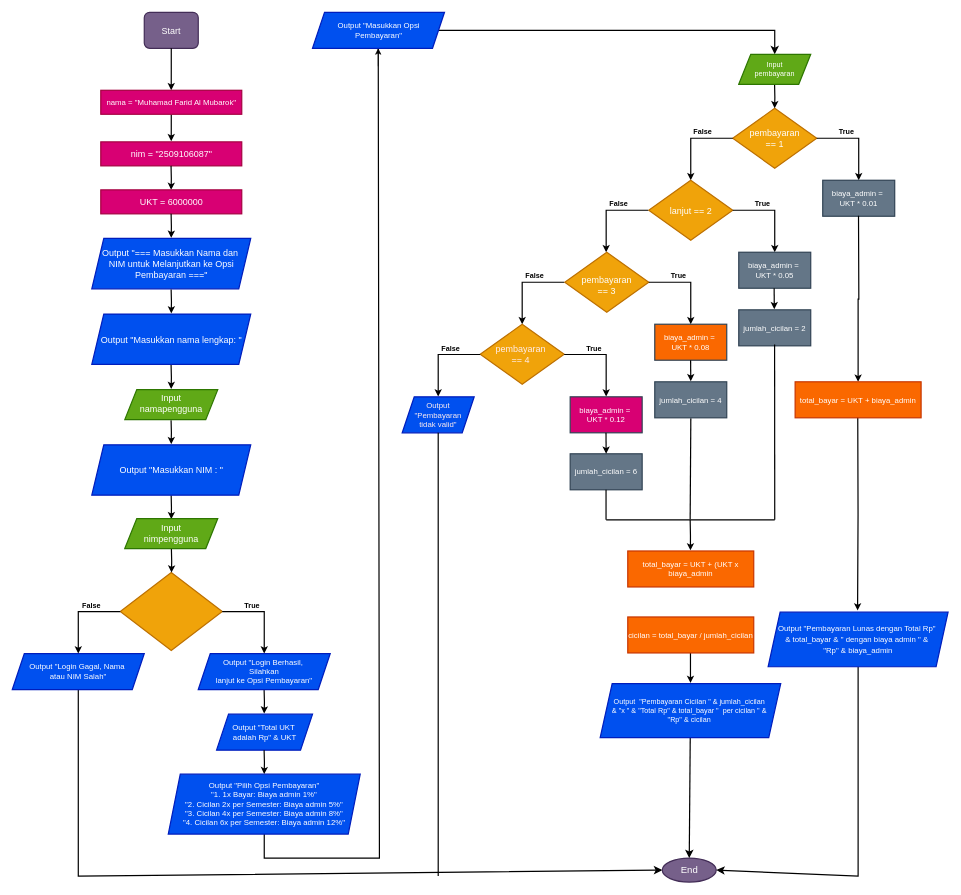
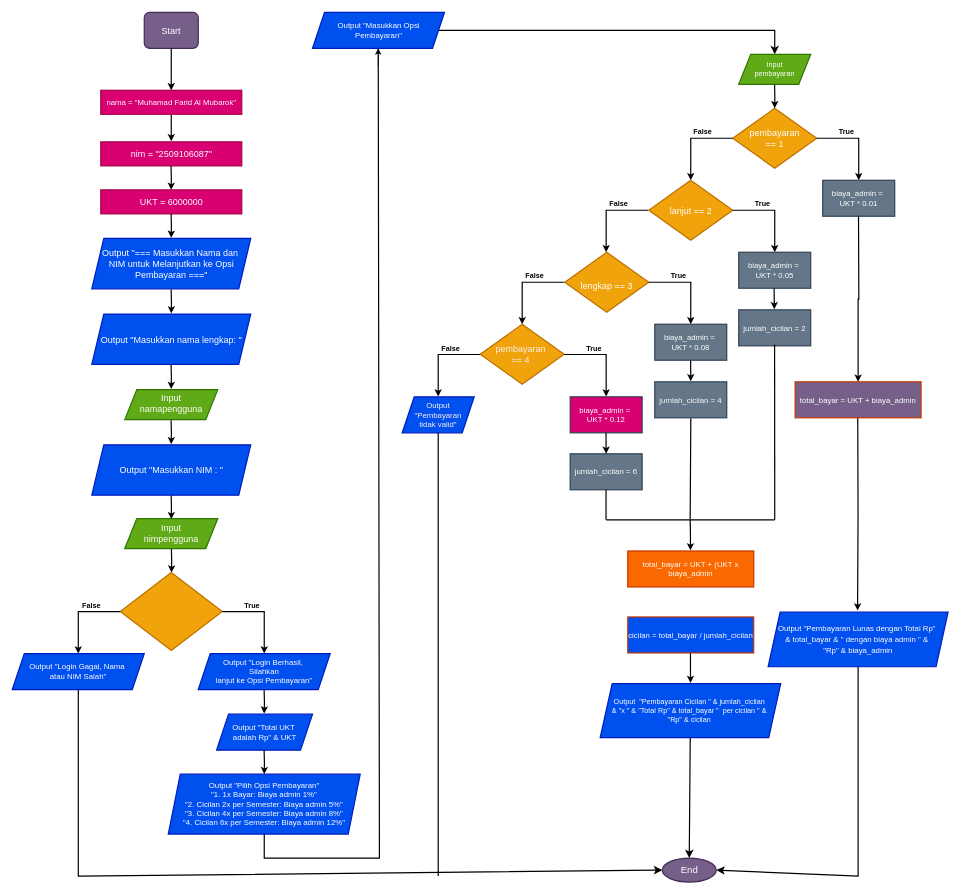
(607, 285) -> (607, 285)
(691, 342) -> (691, 342)
(858, 400) -> (858, 400)
(691, 635) -> (691, 635)
